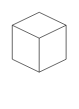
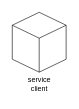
none -> (39, 84)
